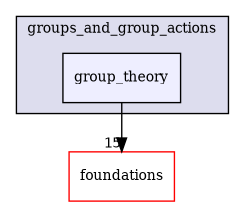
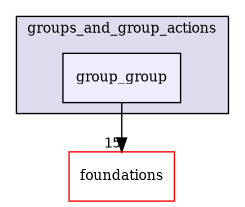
(122, 78) -> (122, 78)
